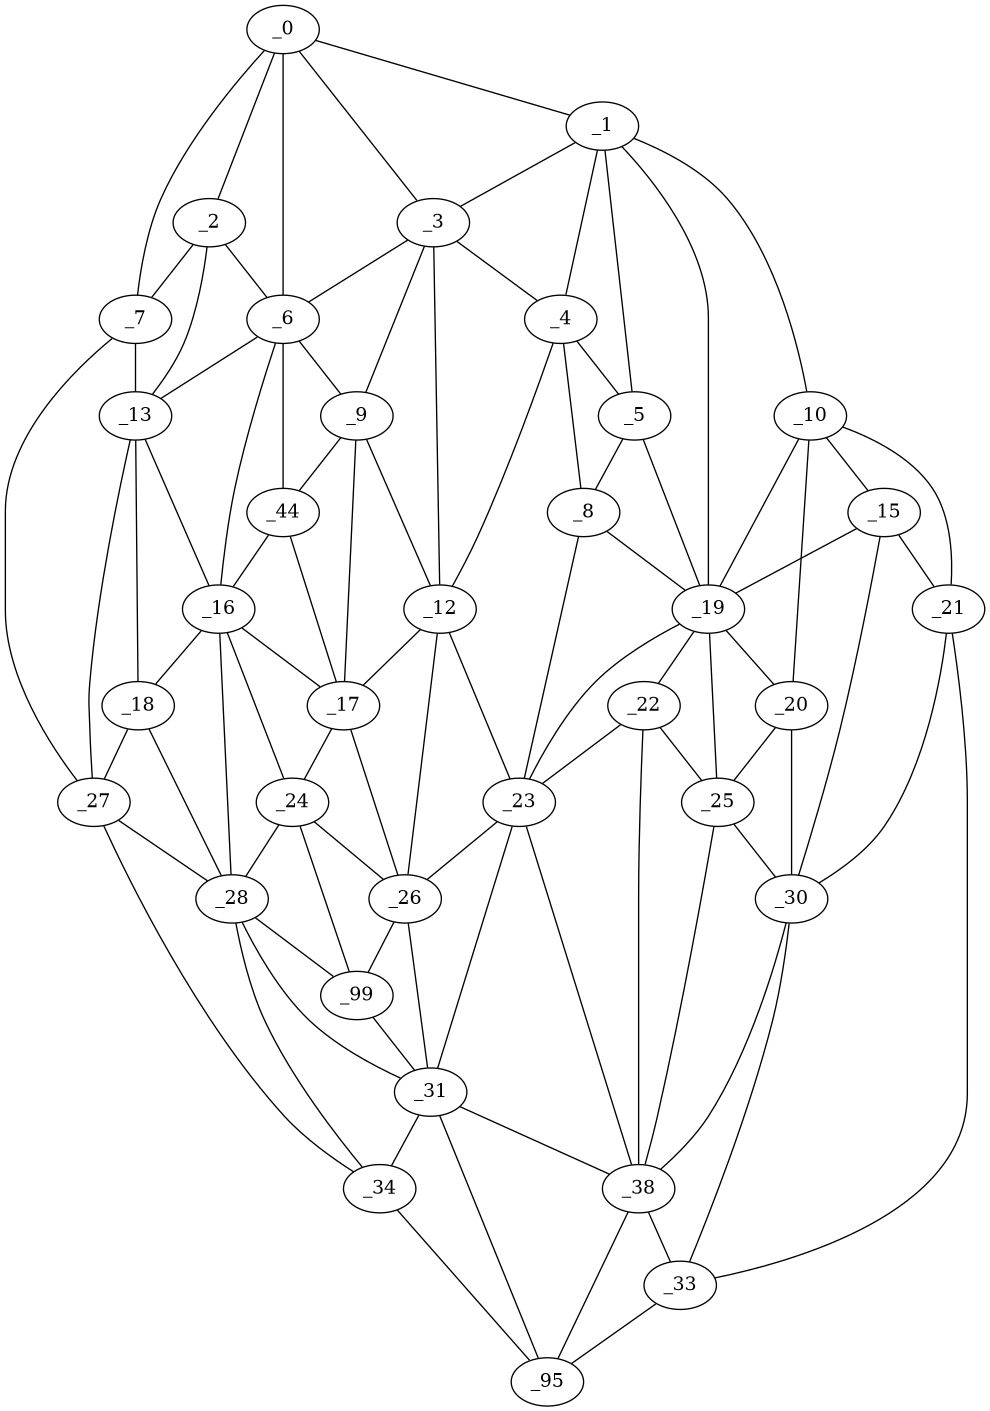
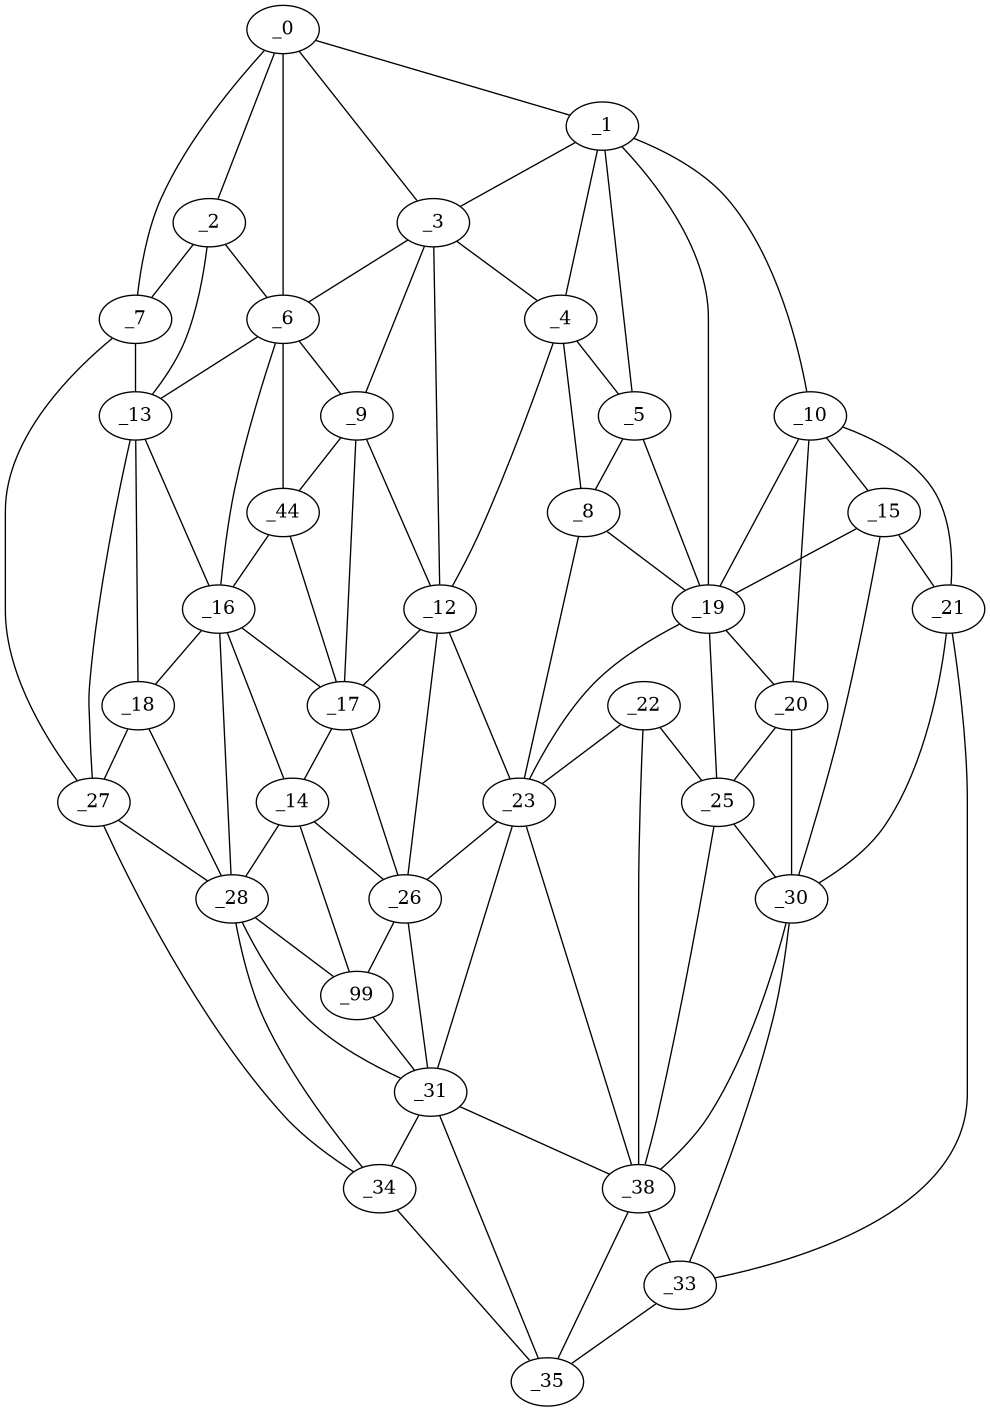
(676, 657) -> none
(292, 802) -> (292, 802)
(547, 1382) -> (547, 1382)
